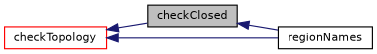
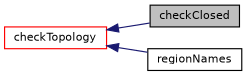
(264, 28) -> none
